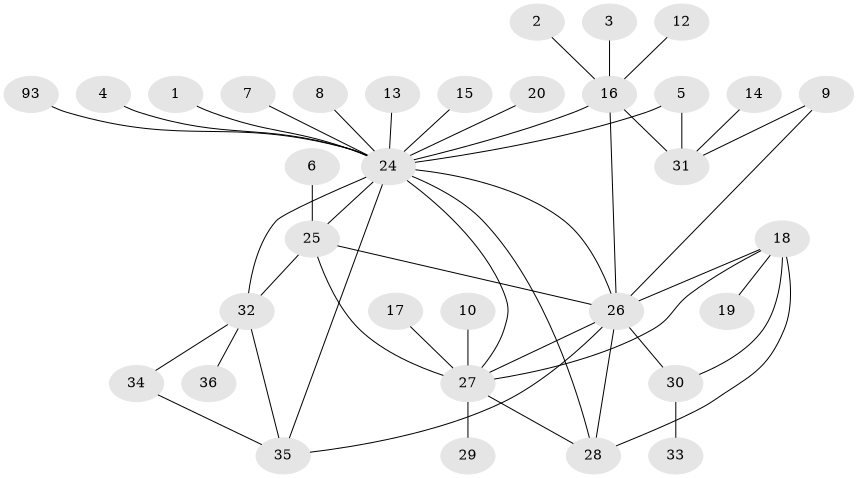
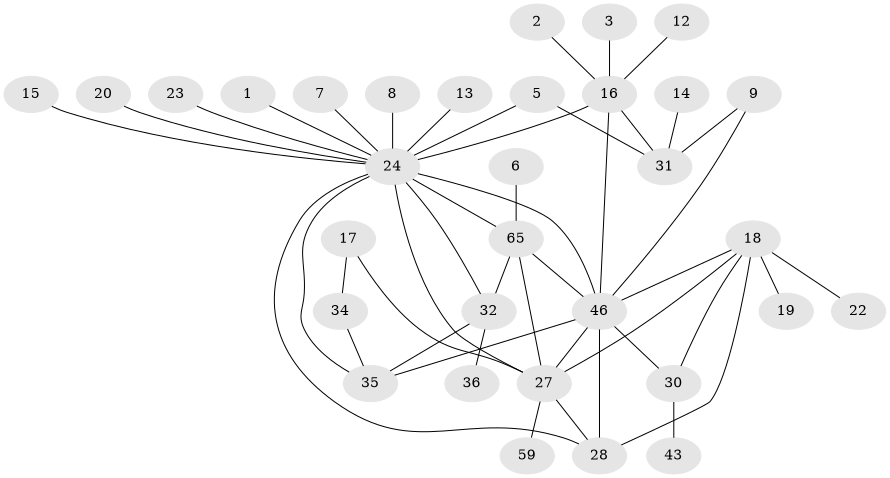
(31, 94) -> (176, 94)
(103, 94) -> none
(312, 239) -> (516, 239)
(468, 311) -> none
(617, 311) -> (599, 311)
none -> (859, 311)
(192, 348) -> (344, 275)
(468, 456) -> (527, 456)
(676, 456) -> (674, 456)
